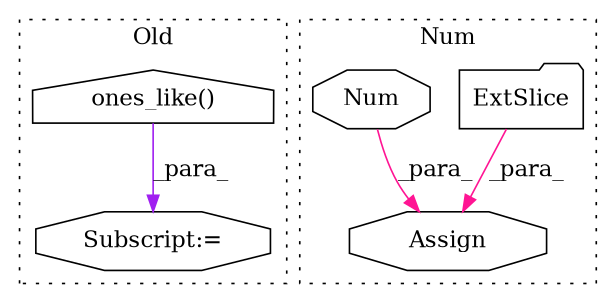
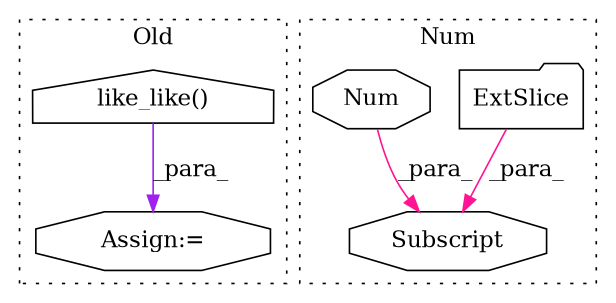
(153, 99) -> (153, 99)
(153, 241) -> (153, 241)
(448, 241) -> (448, 241)
